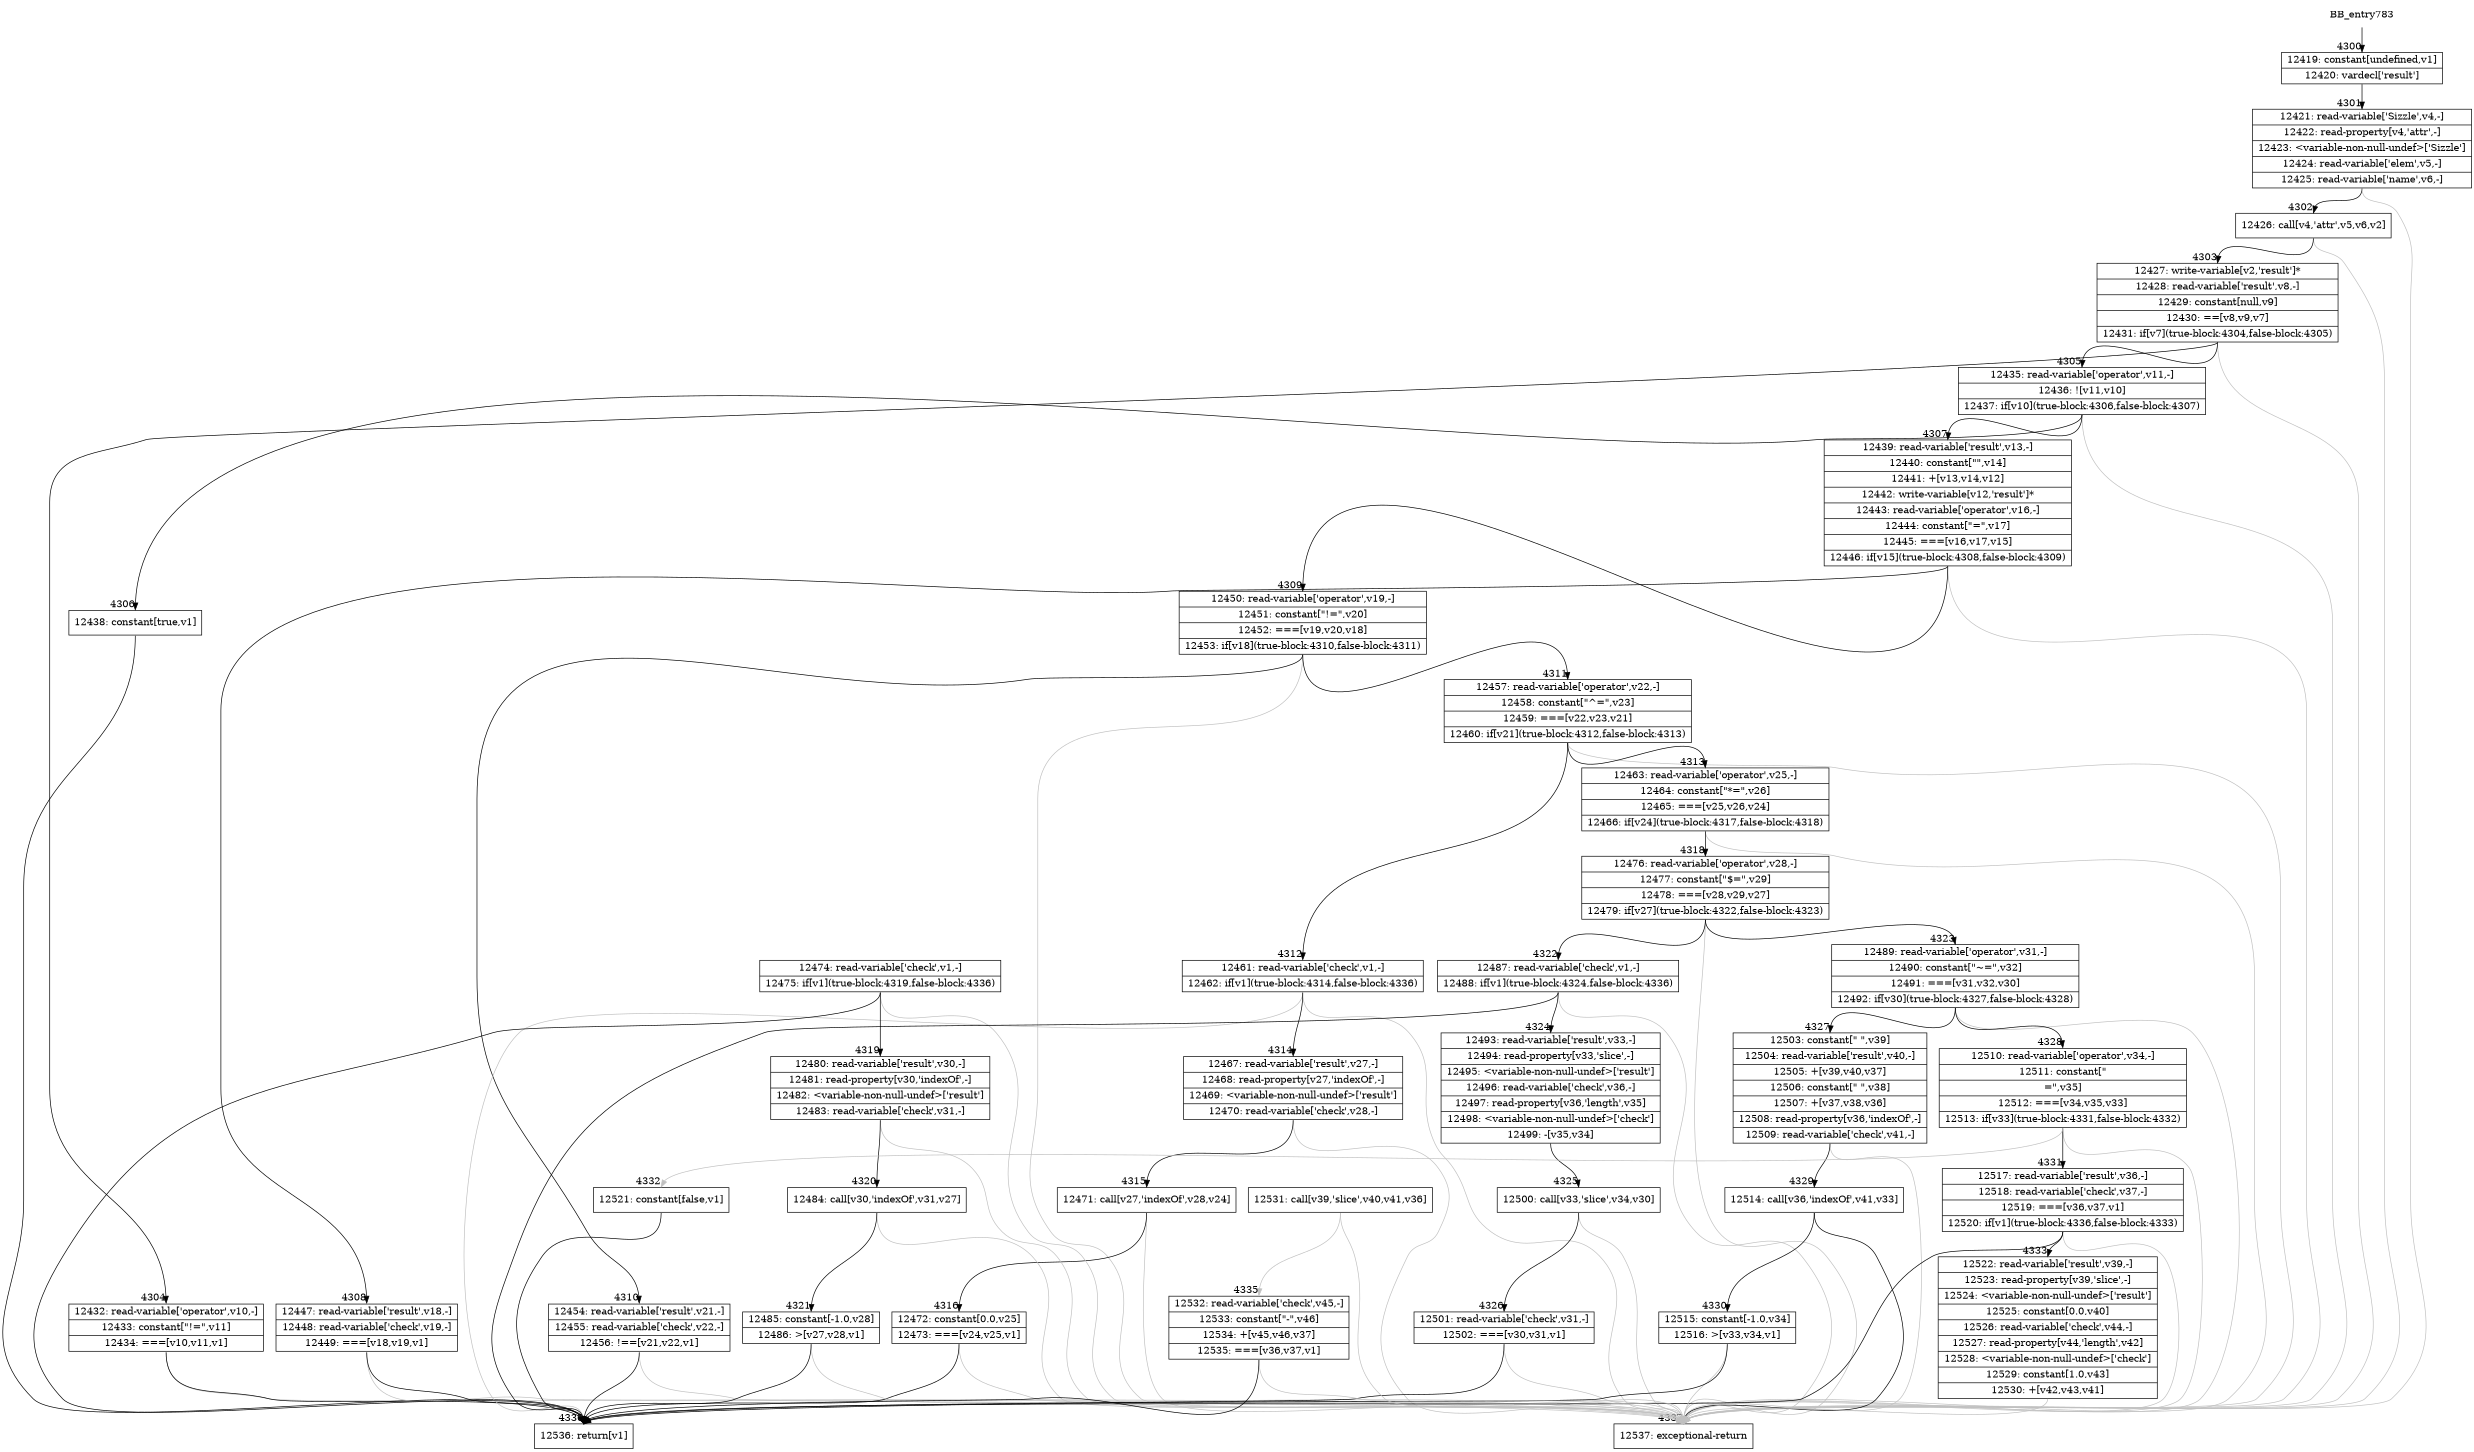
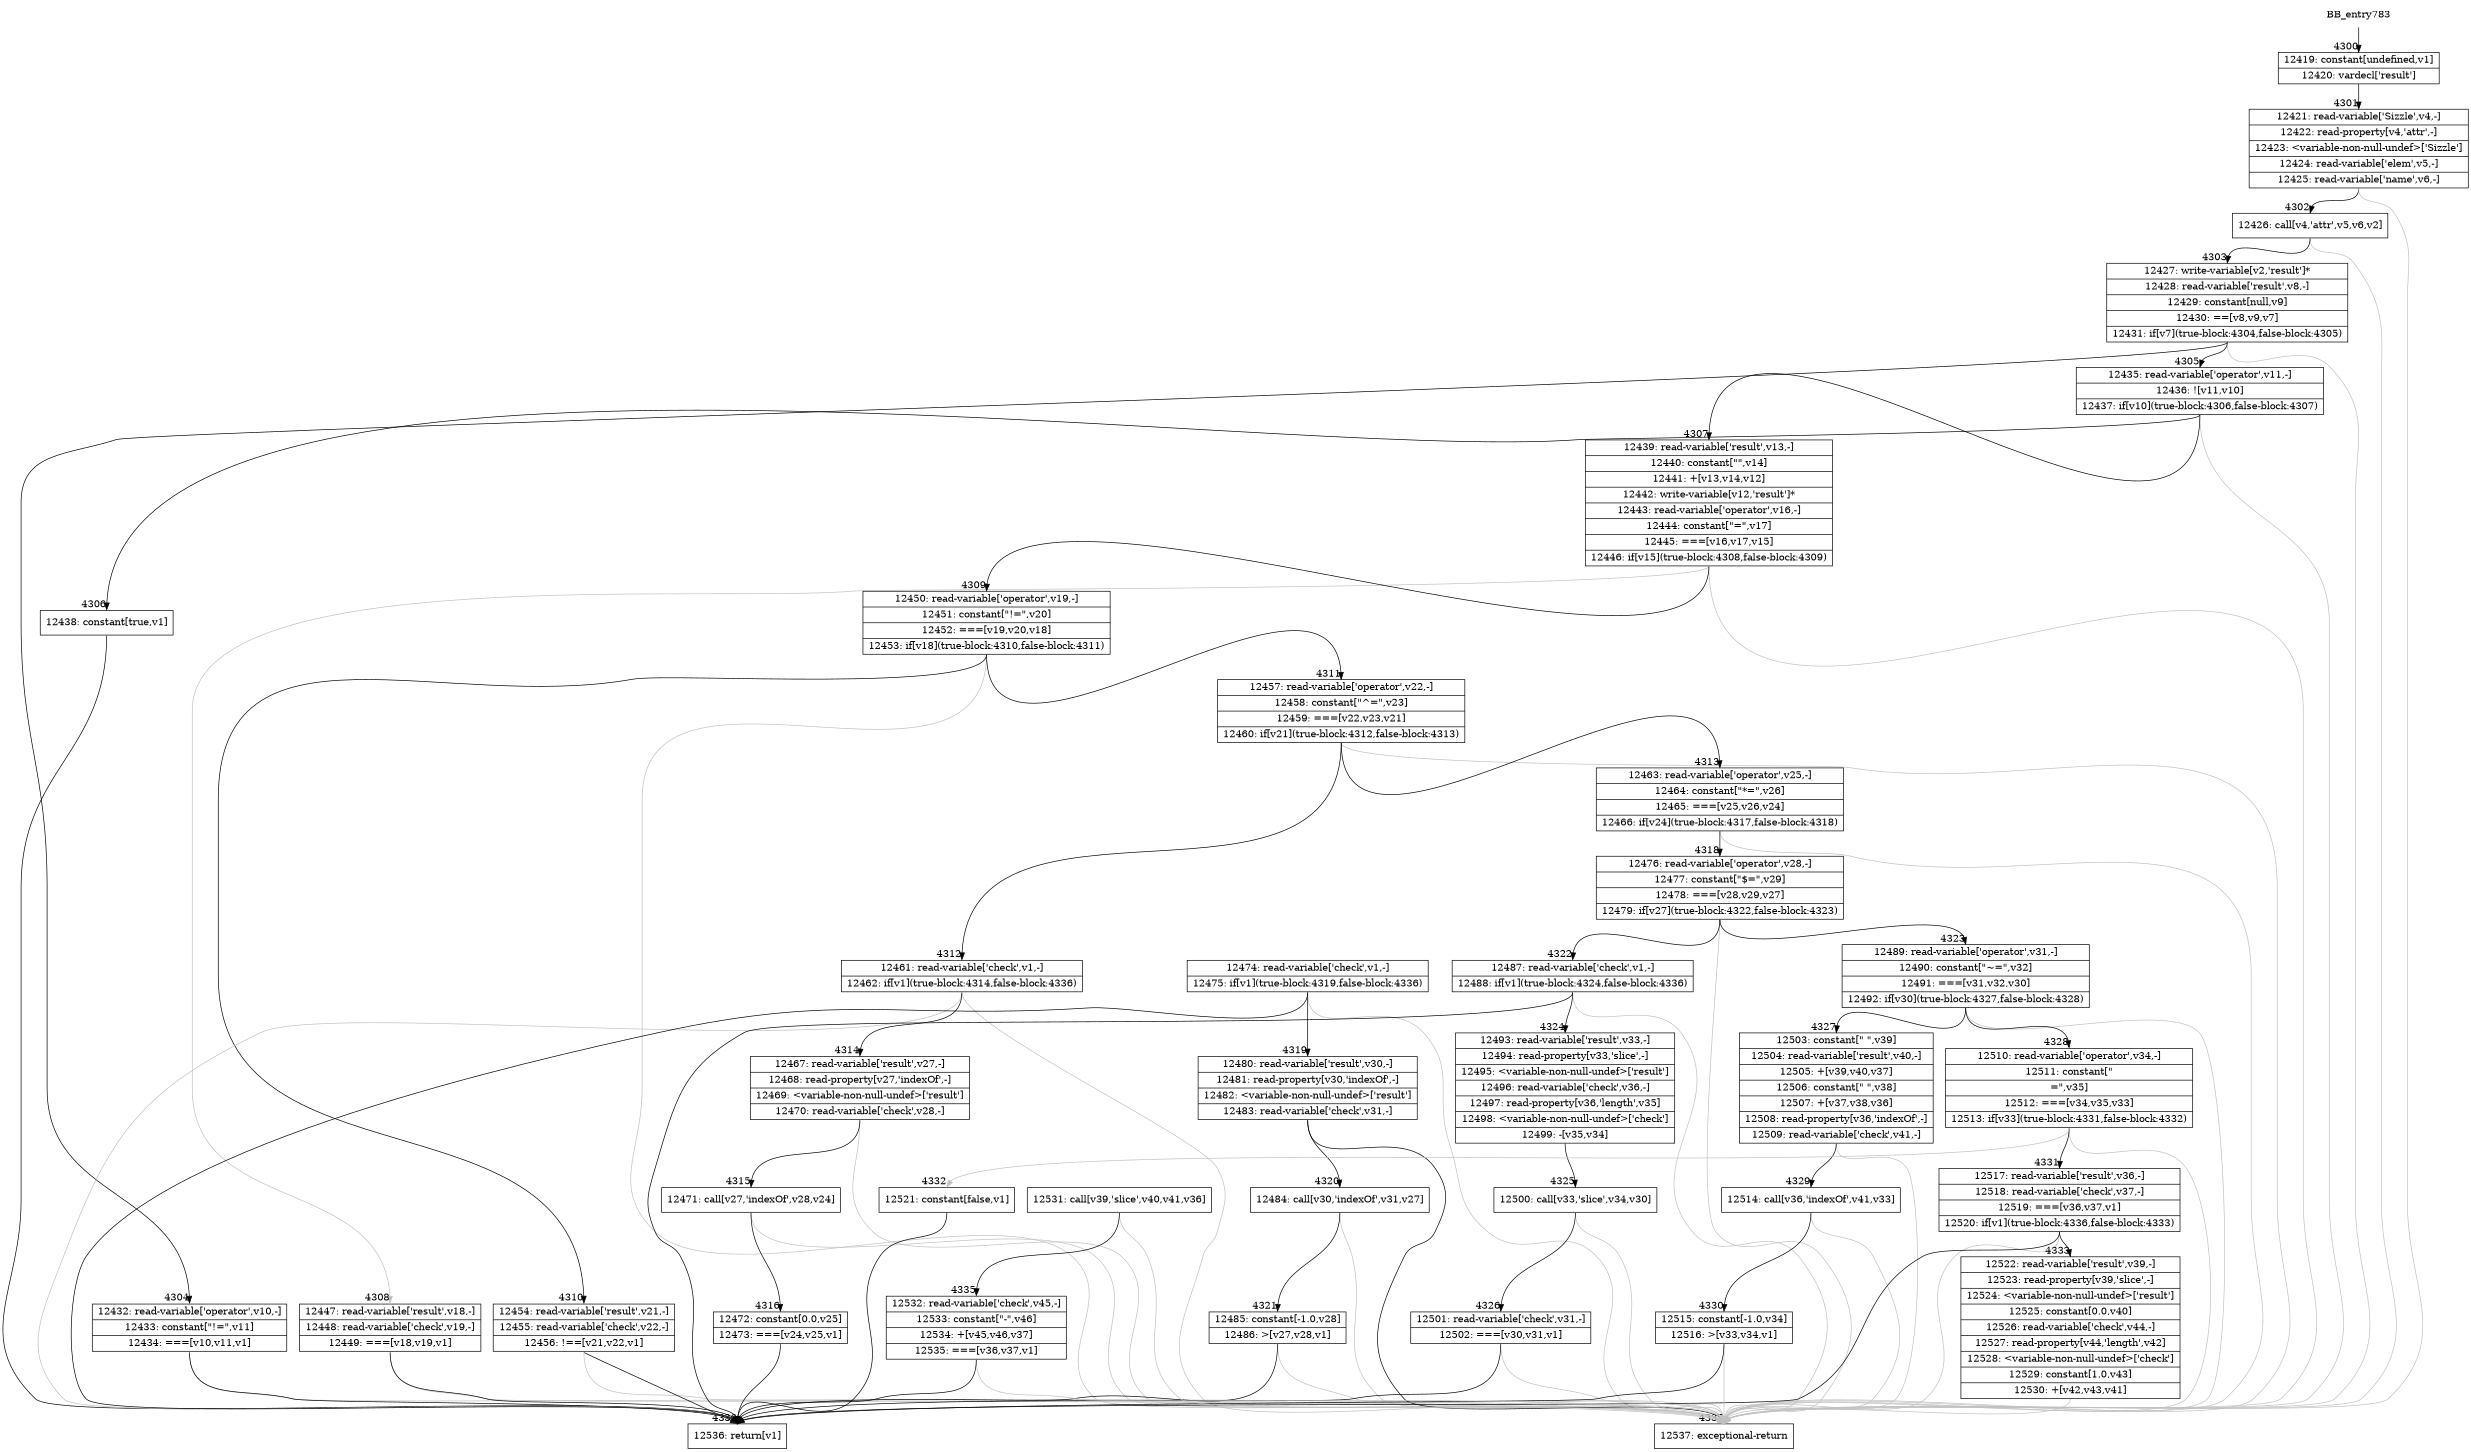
(737, 579) -> (588, 595)
(1303, 1253) -> (1051, 1254)
(1072, 1378) -> (1381, 1358)
(1889, 1383) -> (1895, 1363)
(1306, 1402) -> none
